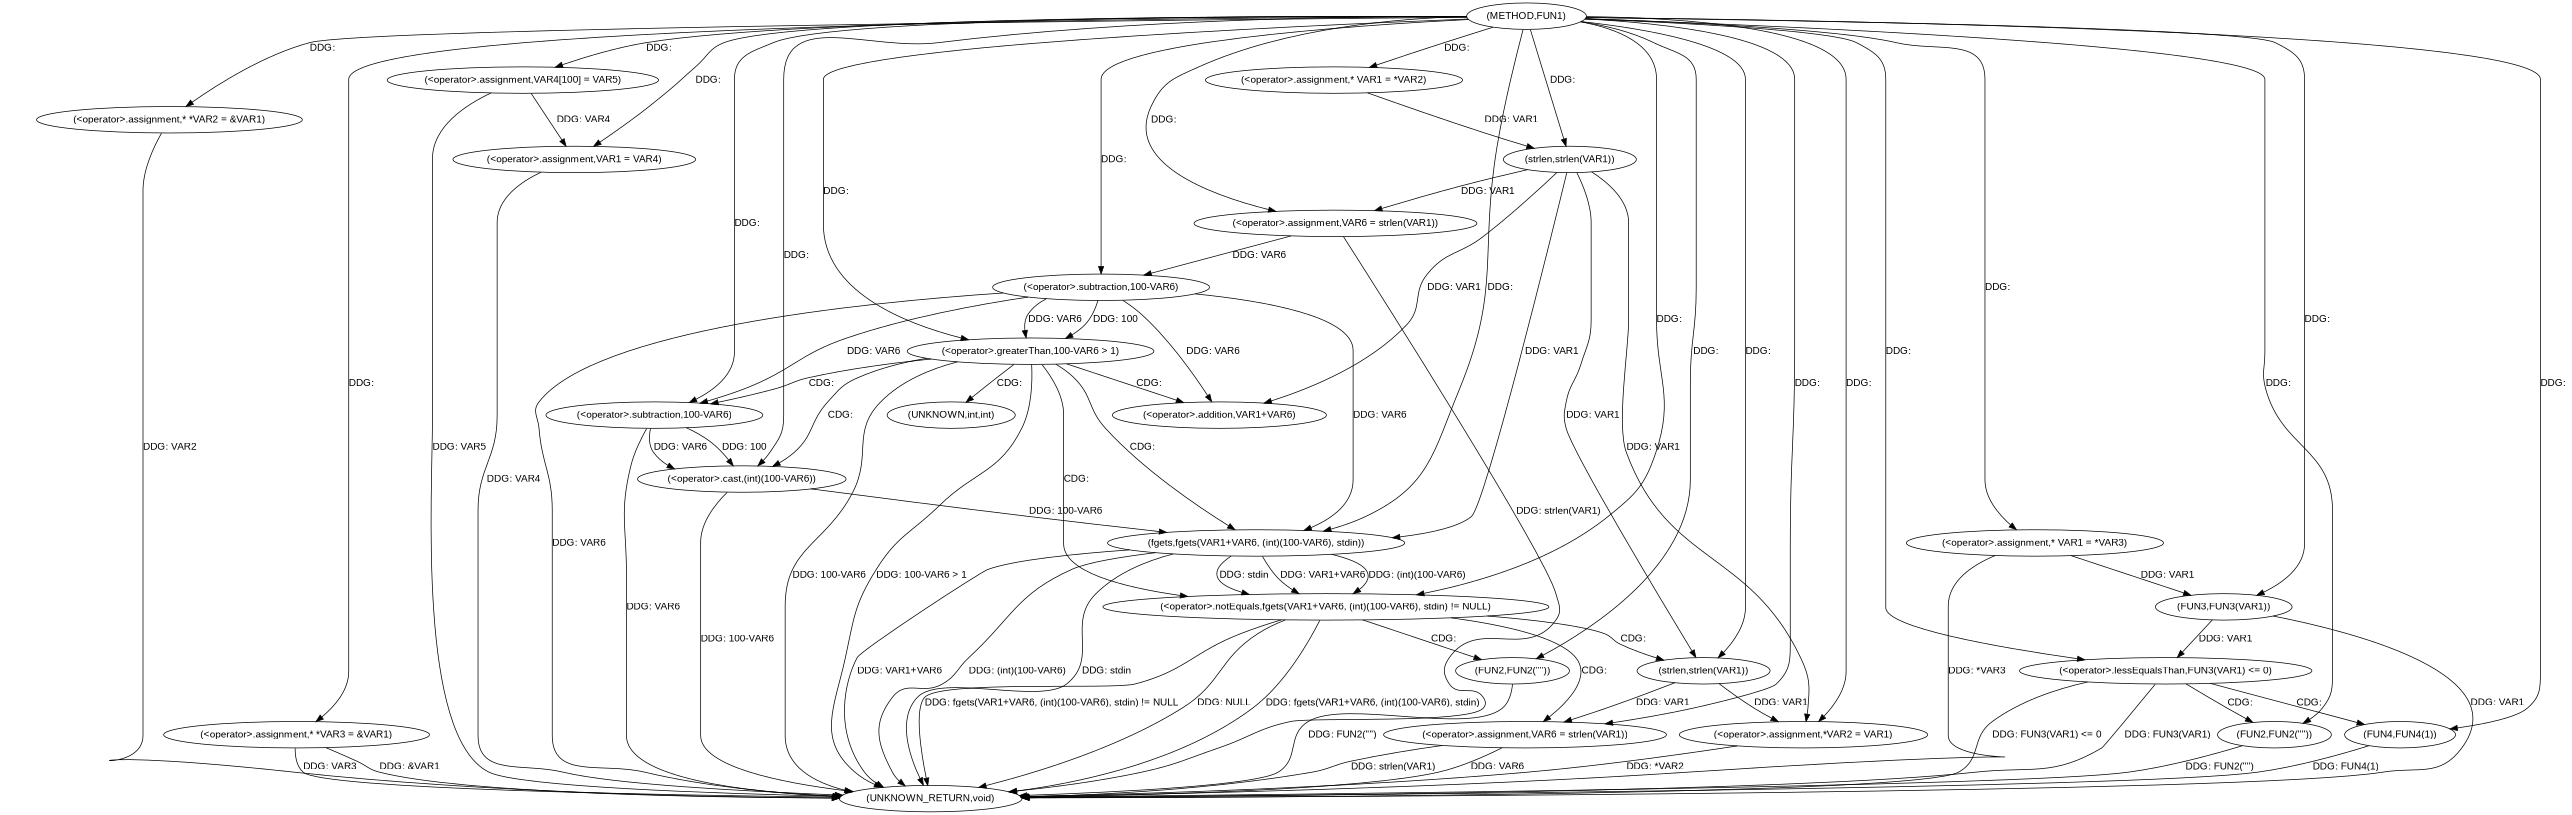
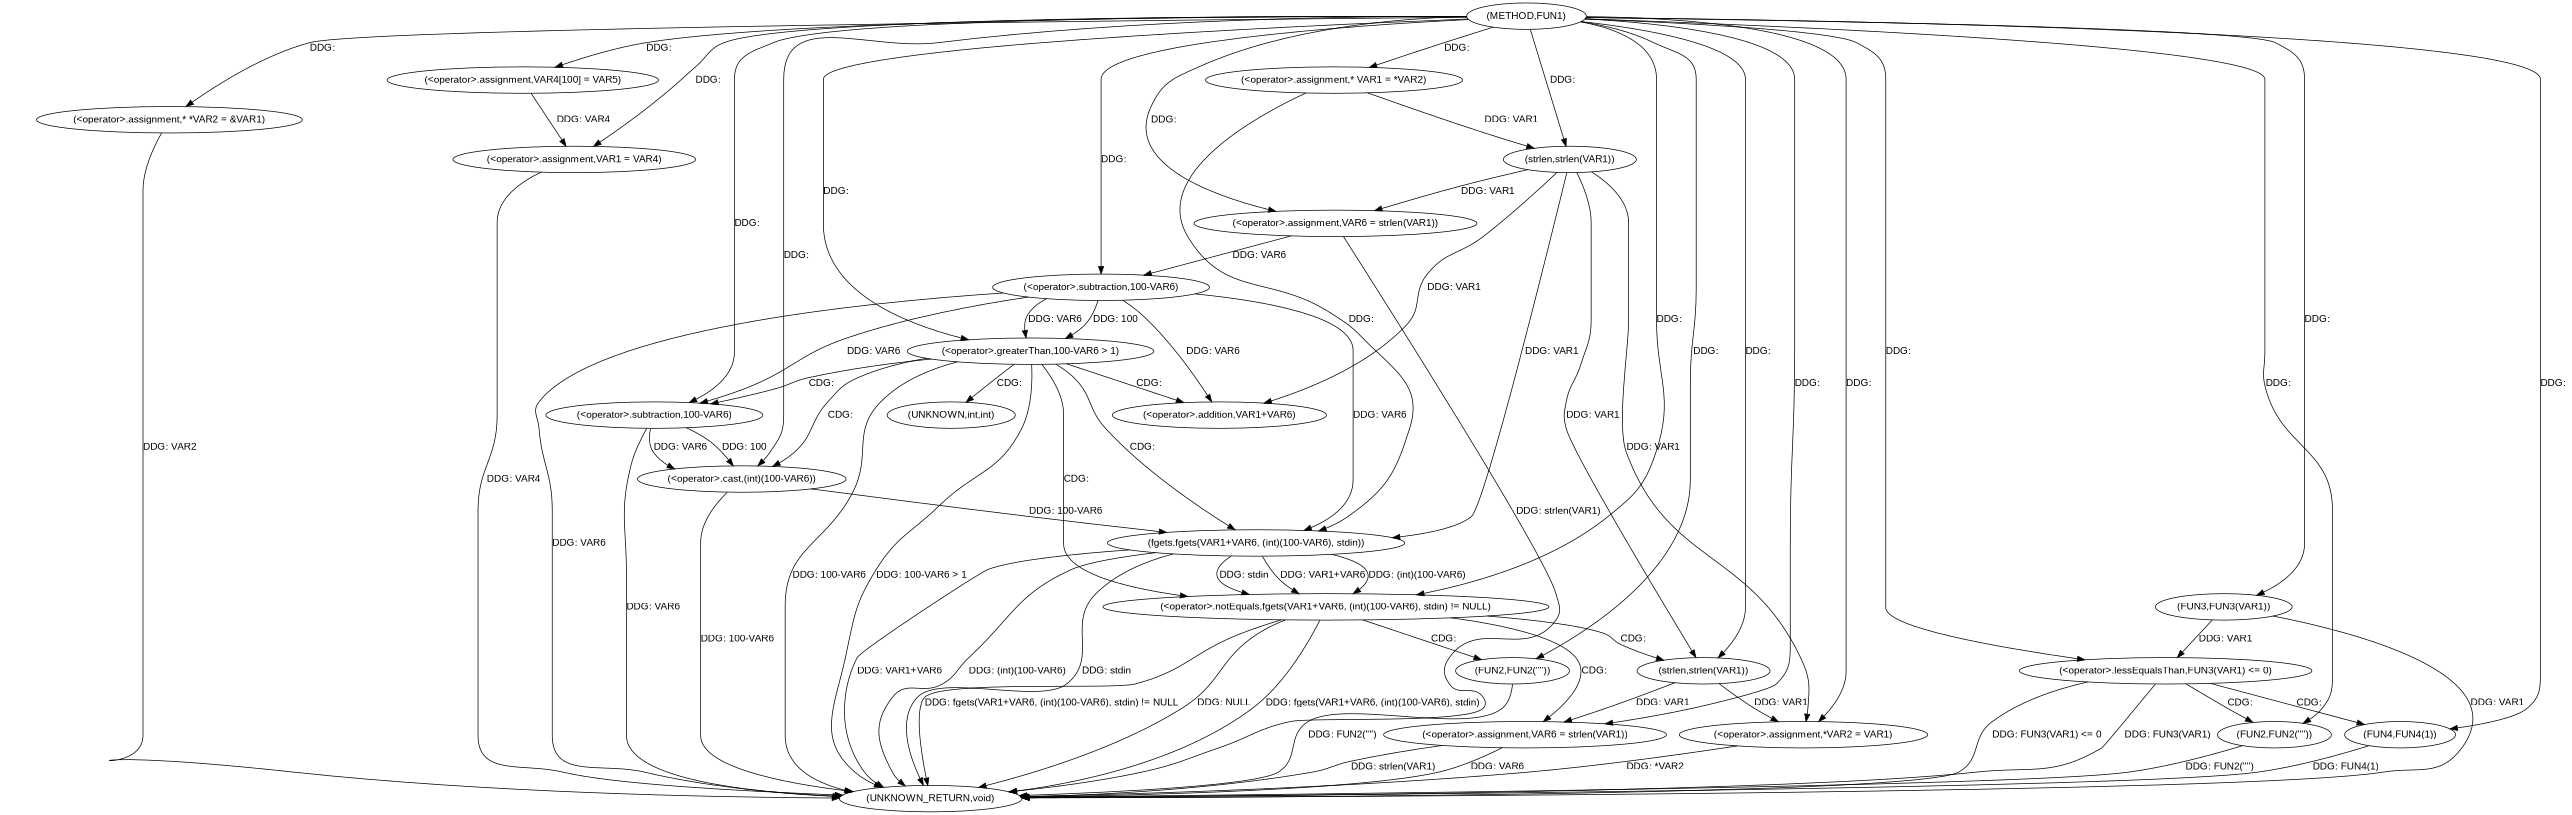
(1483, 310) -> (1291, 295)
(2035, 543) -> none
(433, 599) -> none
(297, 735) -> none
